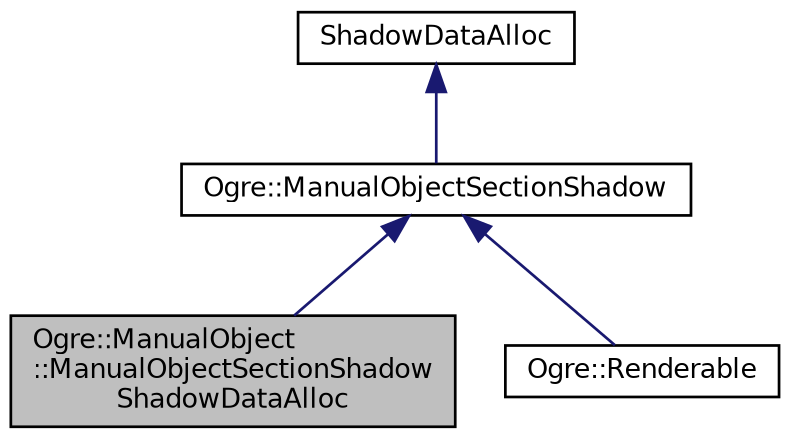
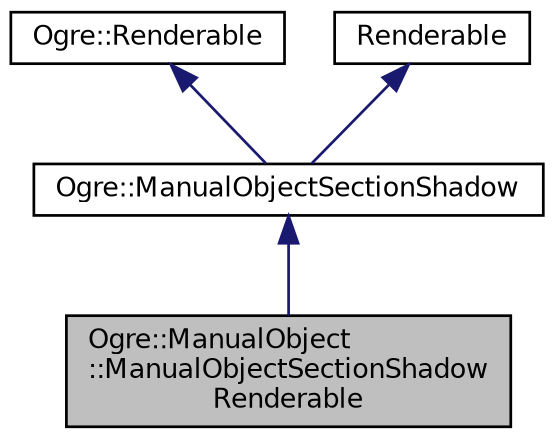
(436, 38) -> (432, 38)
(550, 289) -> (228, 124)
(233, 371) -> (289, 371)
